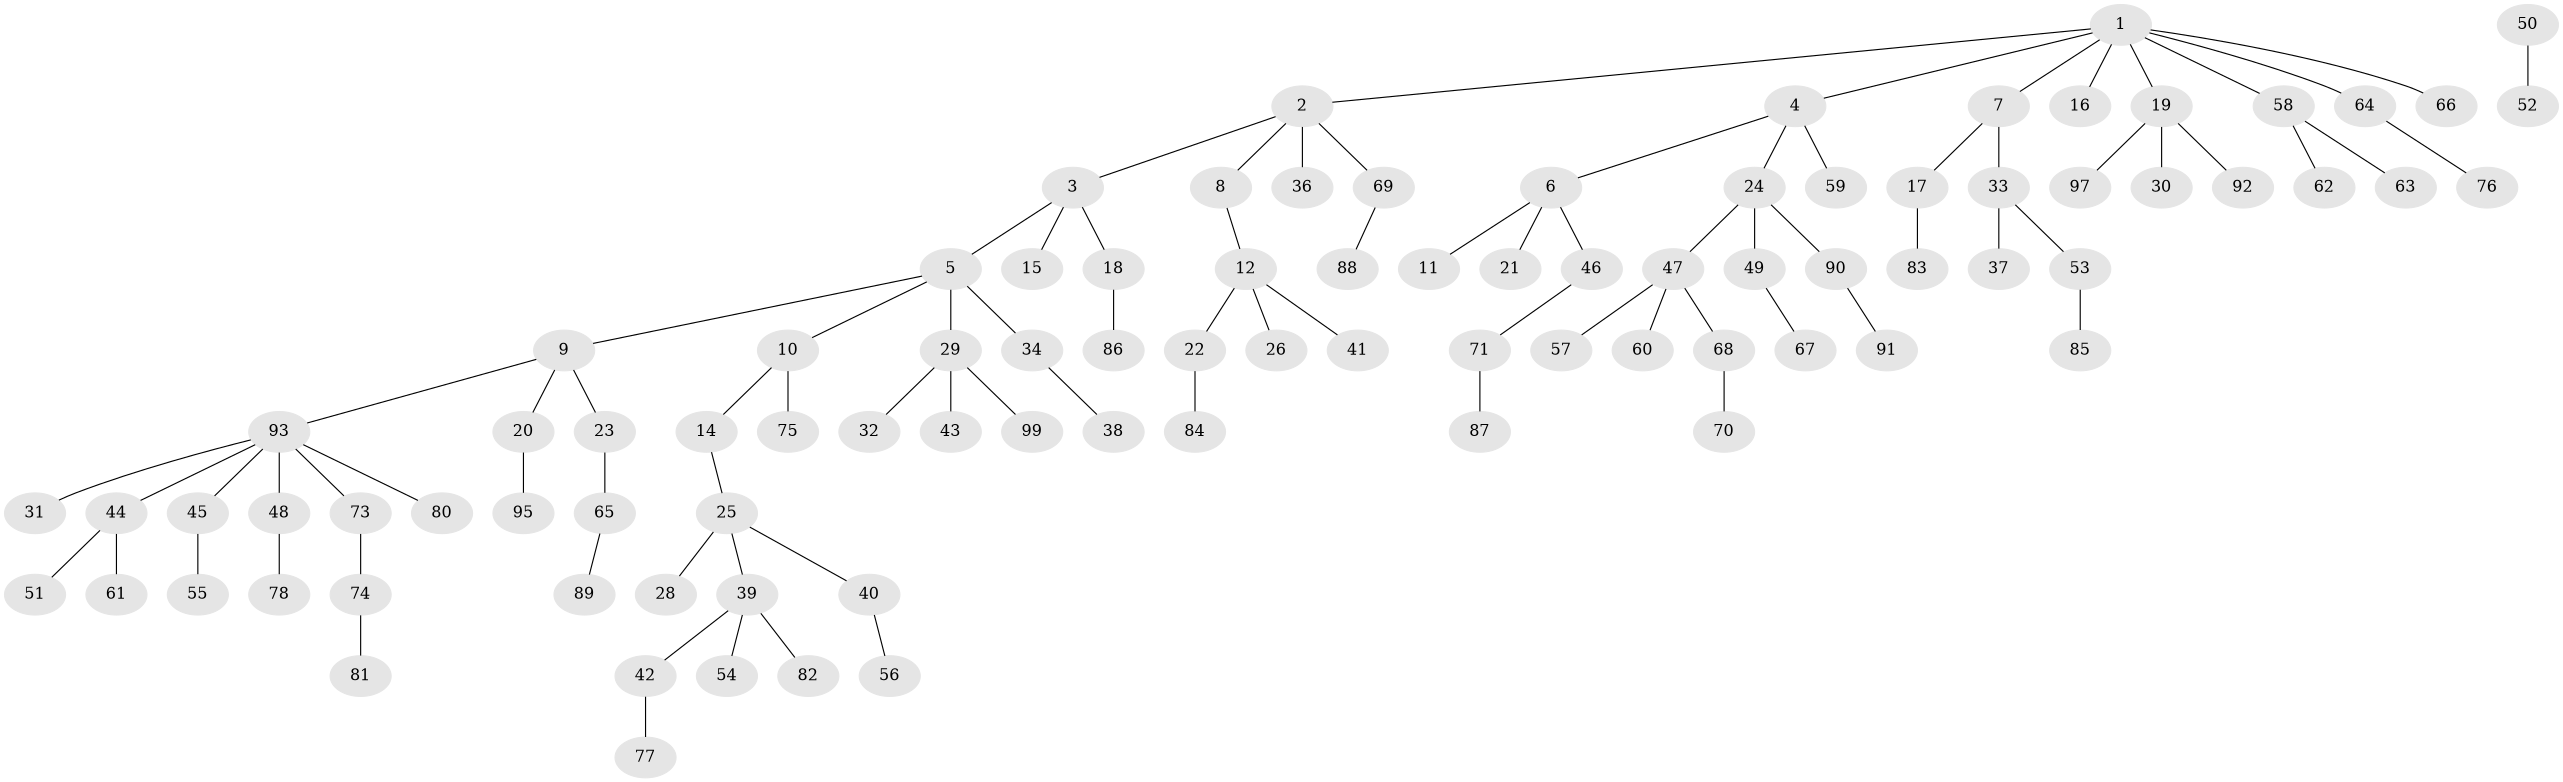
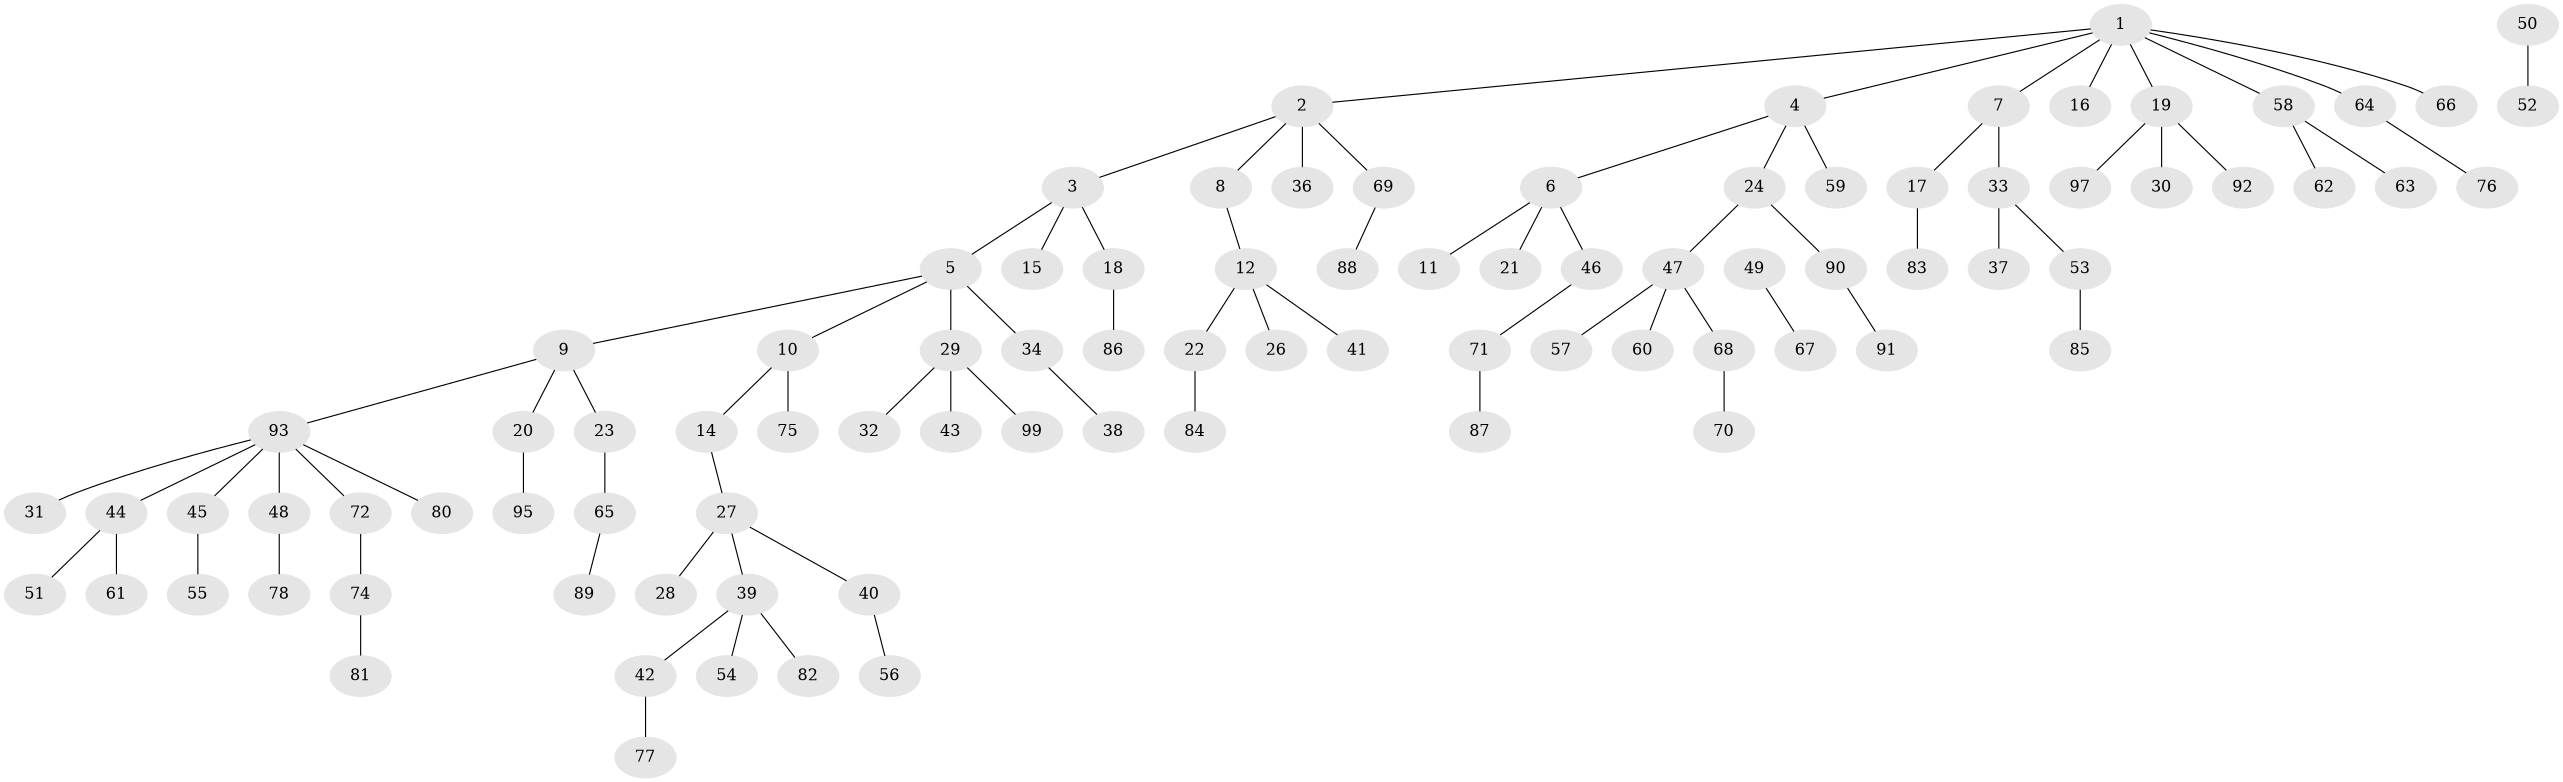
(1755, 228) -> none
(361, 513) -> (361, 513)
(727, 513) -> (727, 513)
